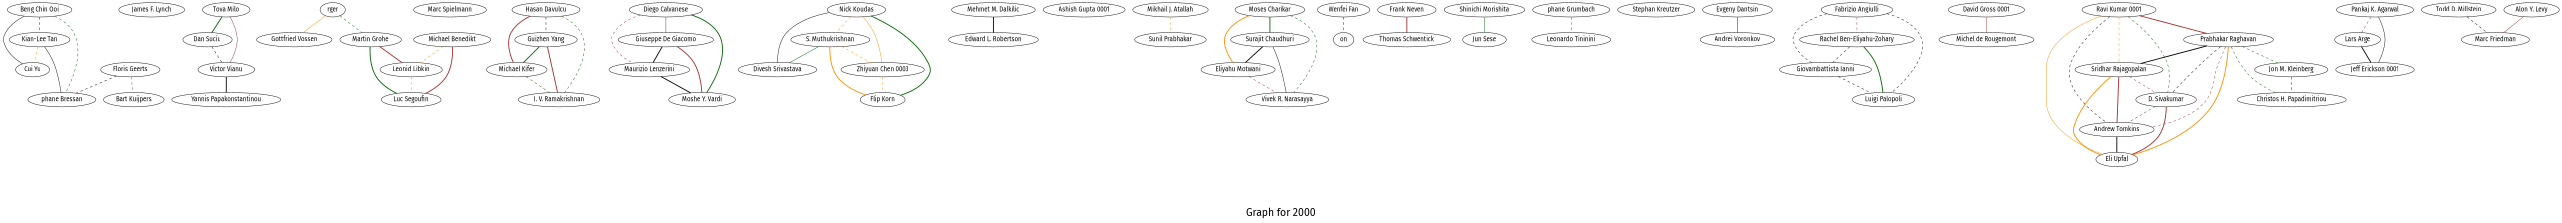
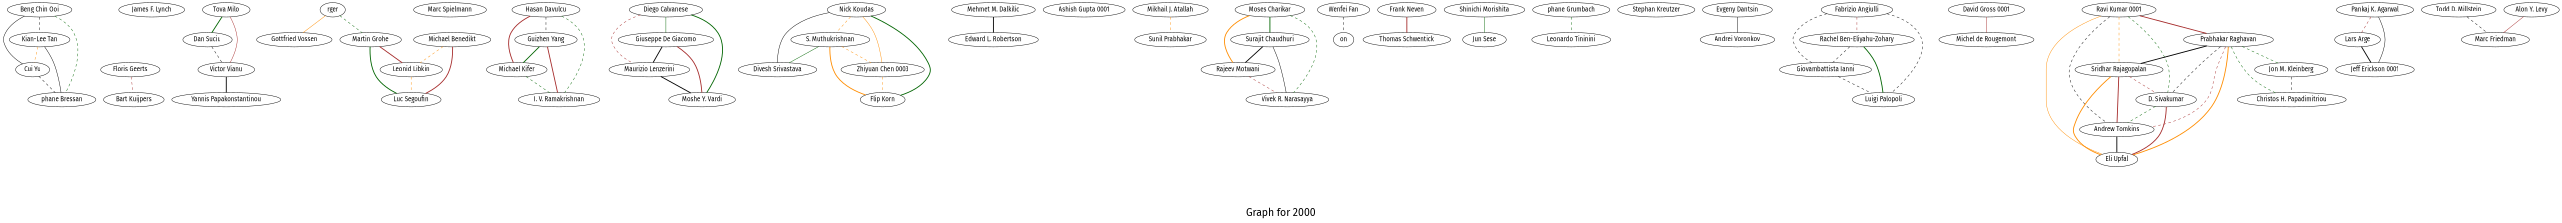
(1238, 70) -> (1238, 70)
(96, 85) -> (47, 84)
